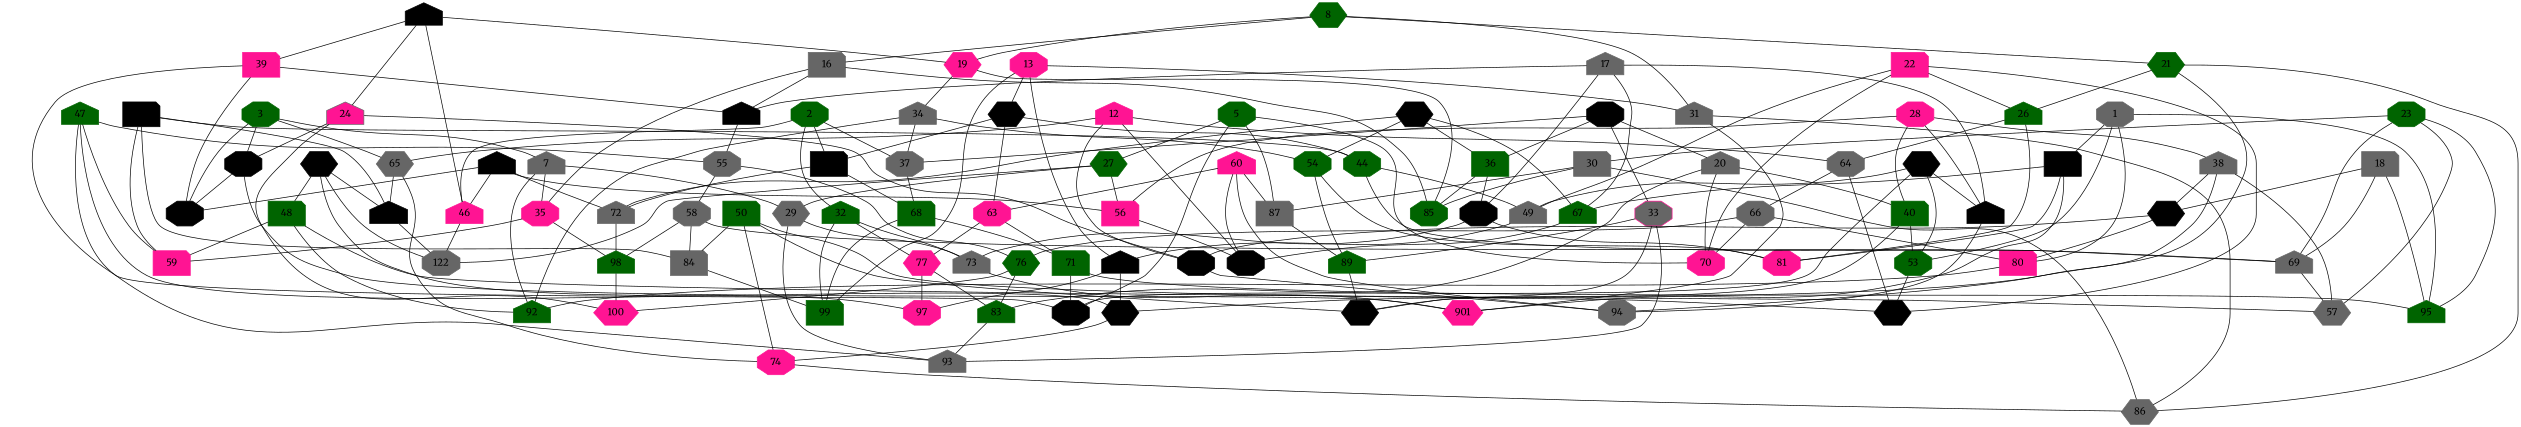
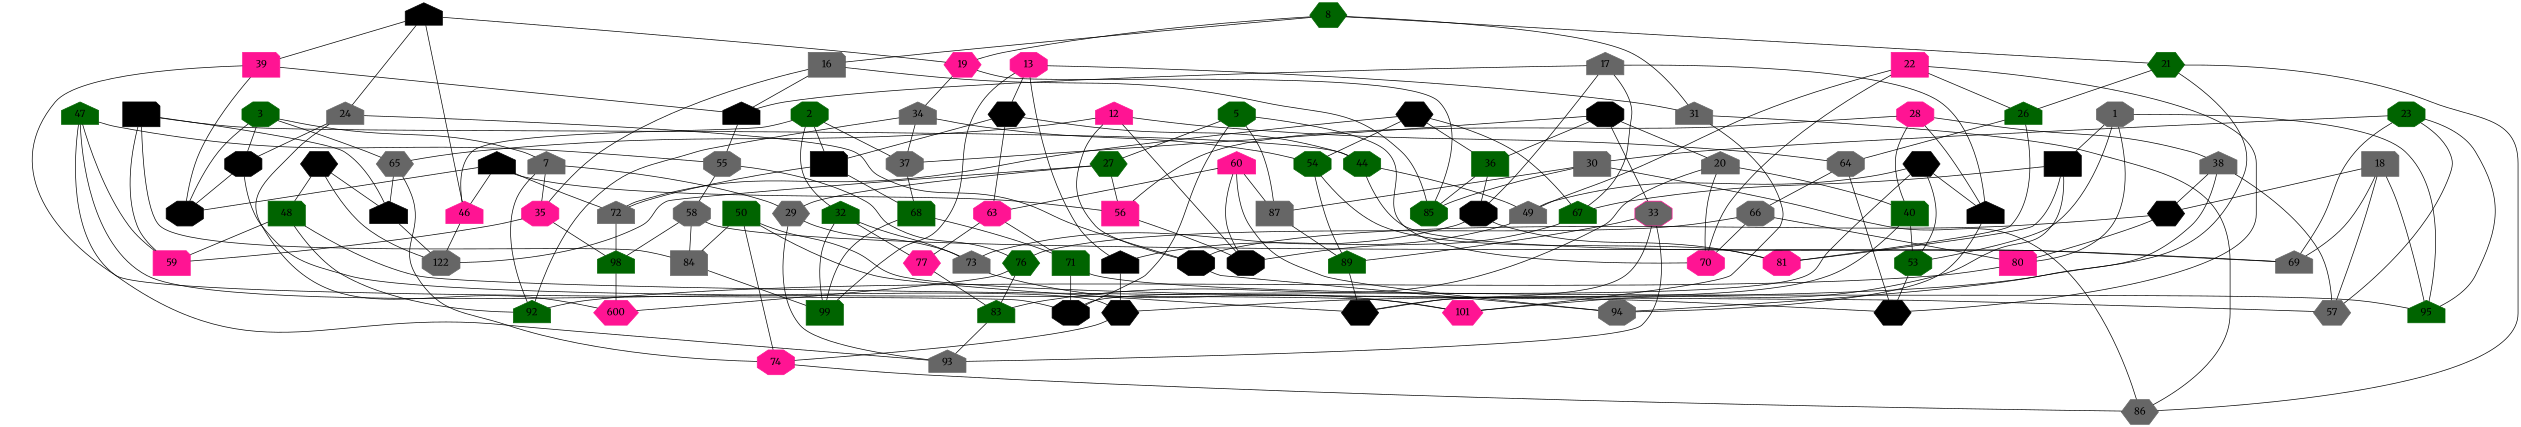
(345, 114) -> (345, 114)
(2312, 287) -> (2358, 239)
(616, 313) -> (616, 313)
(922, 313) -> none
(1463, 313) -> (1463, 313)
